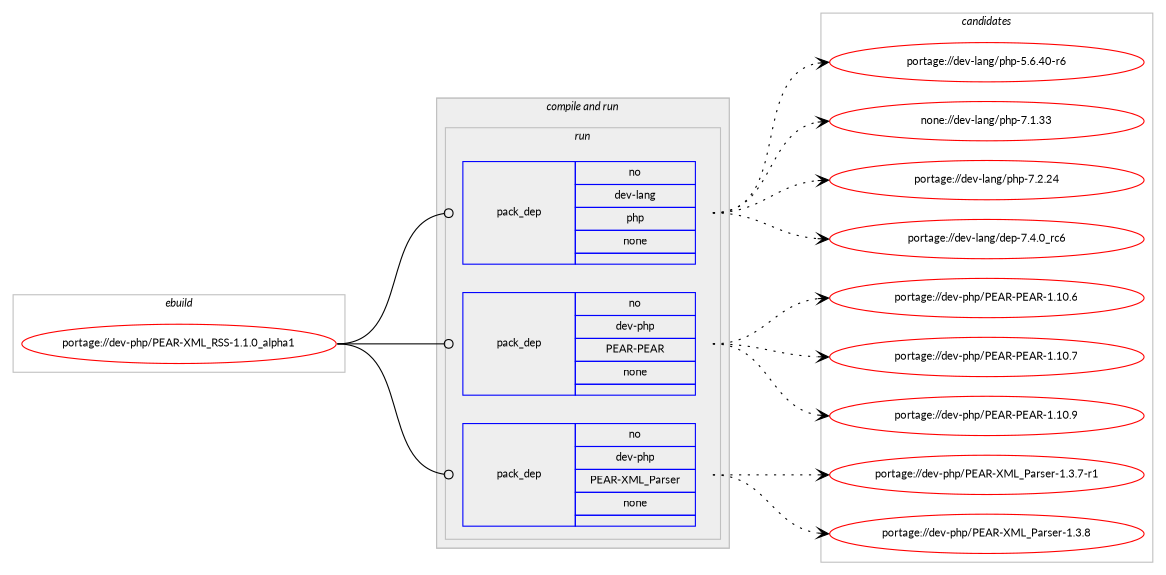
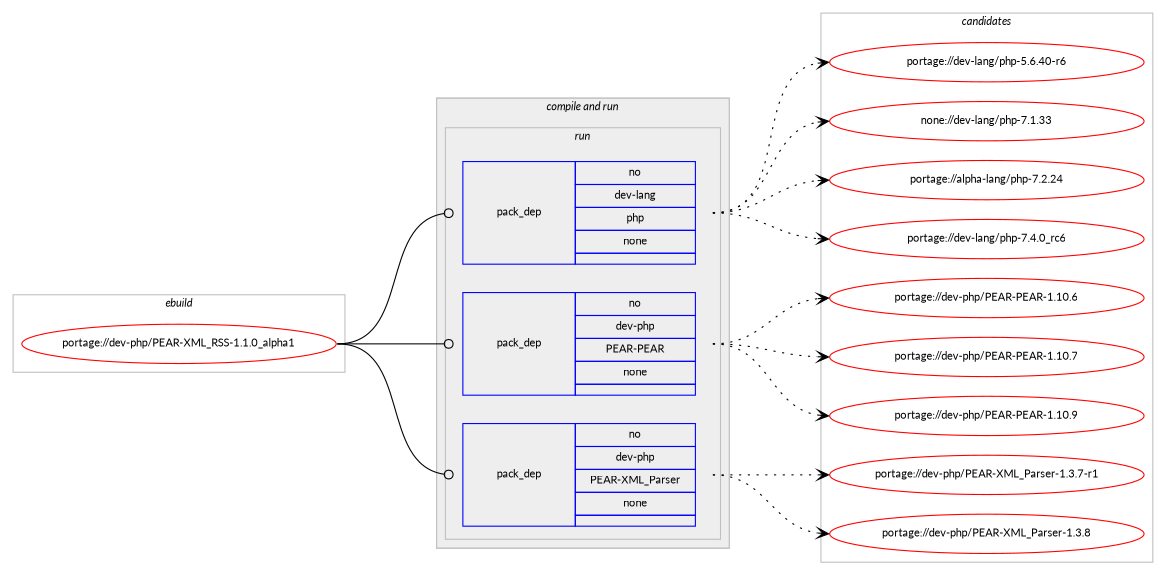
(987, 180) -> (987, 180)
(987, 239) -> (987, 239)
